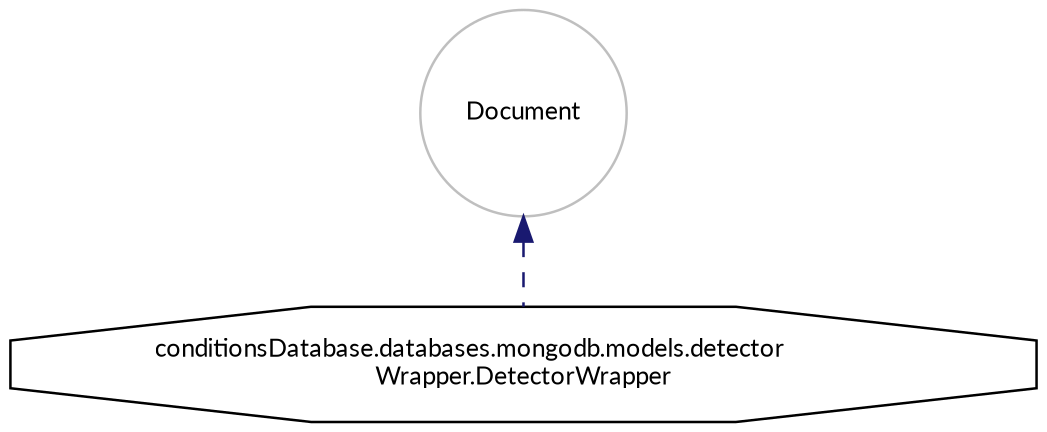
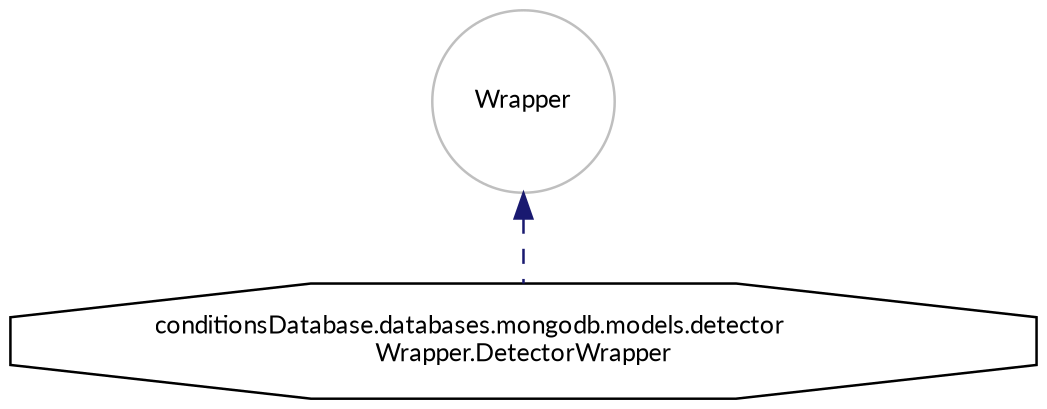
(523, 113) -> (523, 102)
